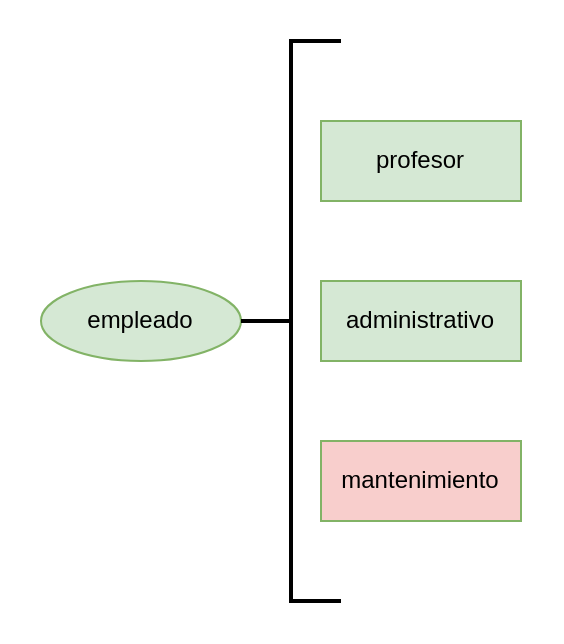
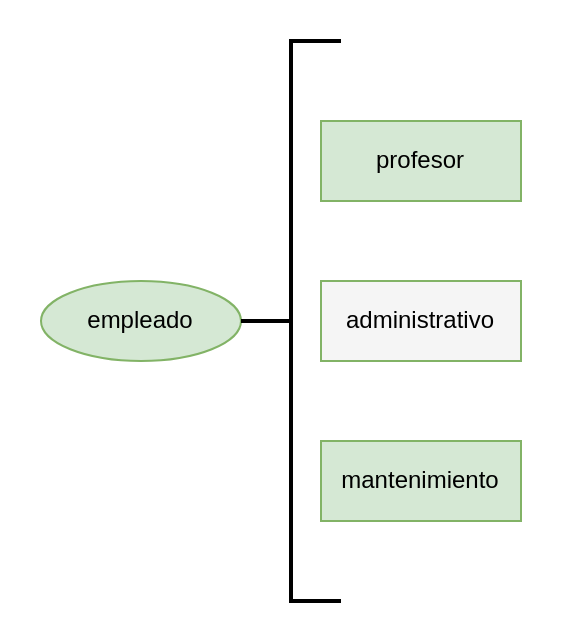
(421, 321) -> (421, 321)
(421, 481) -> (421, 481)
